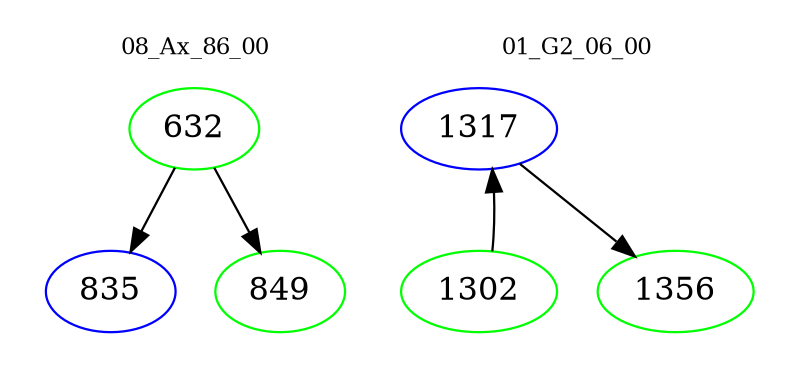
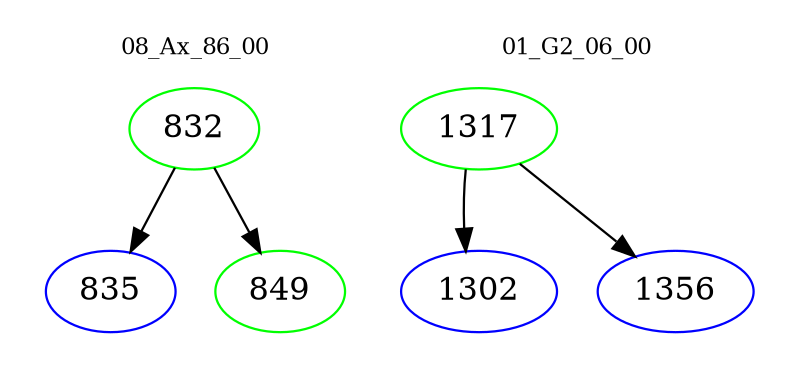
(194, 129) -> (194, 129)
(479, 129) -> (479, 129)
(494, 222) -> (464, 199)
(479, 292) -> (479, 292)
(676, 292) -> (676, 292)
